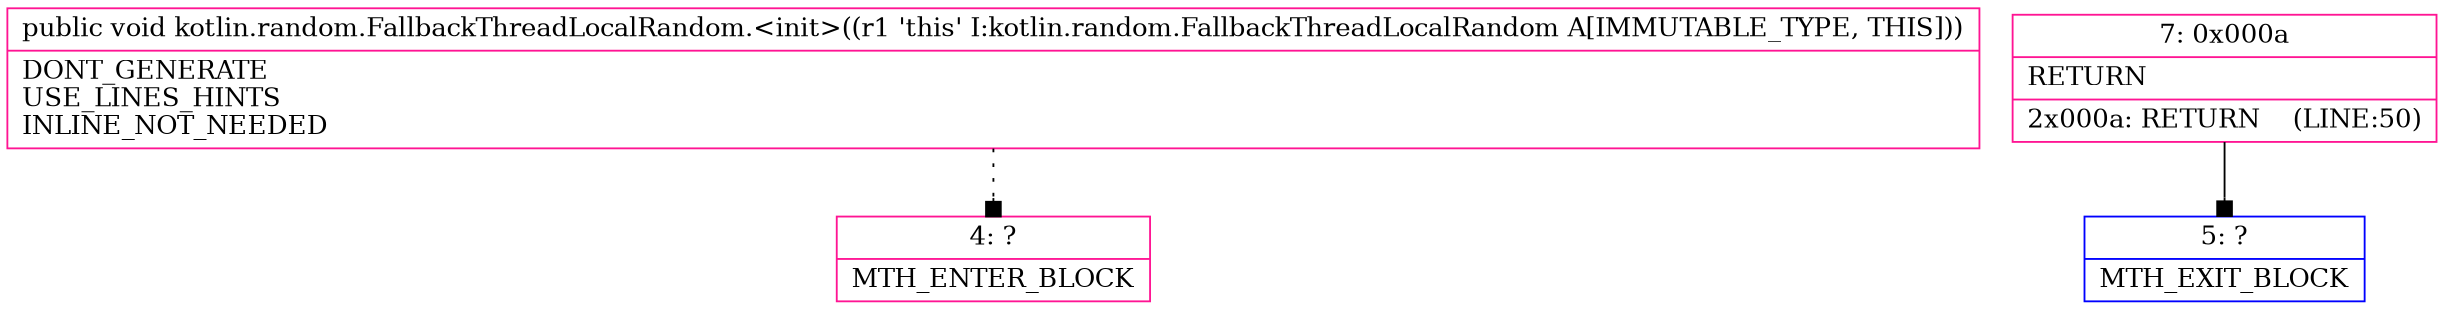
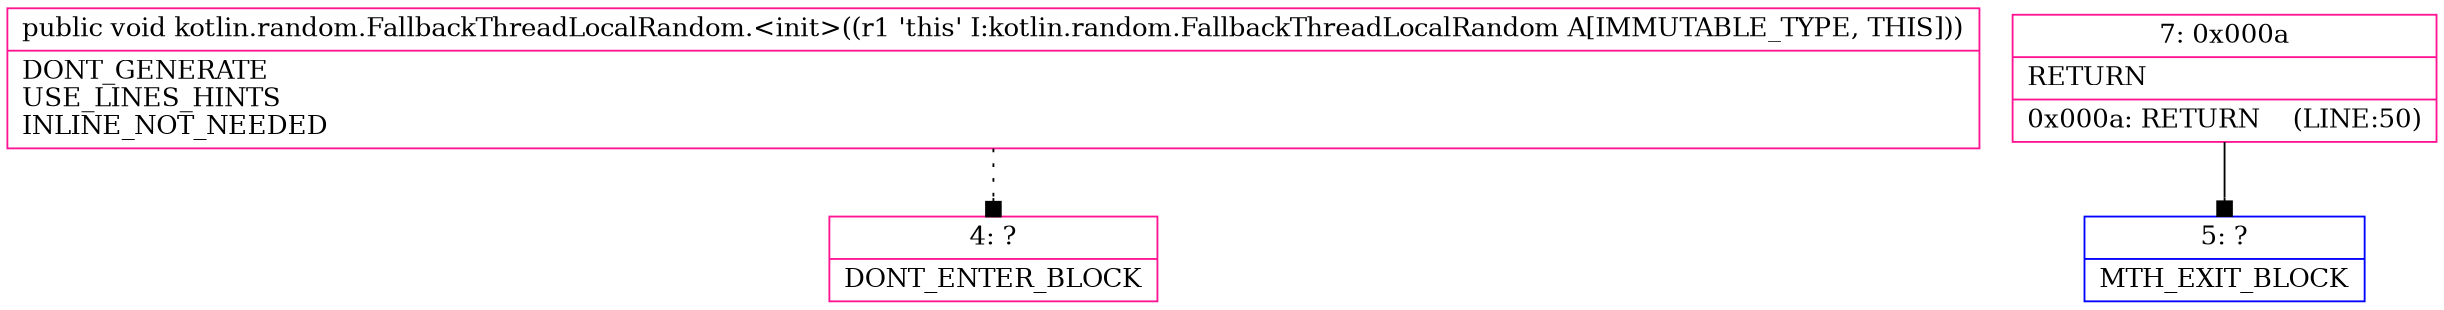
(2225, 120) -> (2225, 120)
(993, 279) -> (993, 279)
